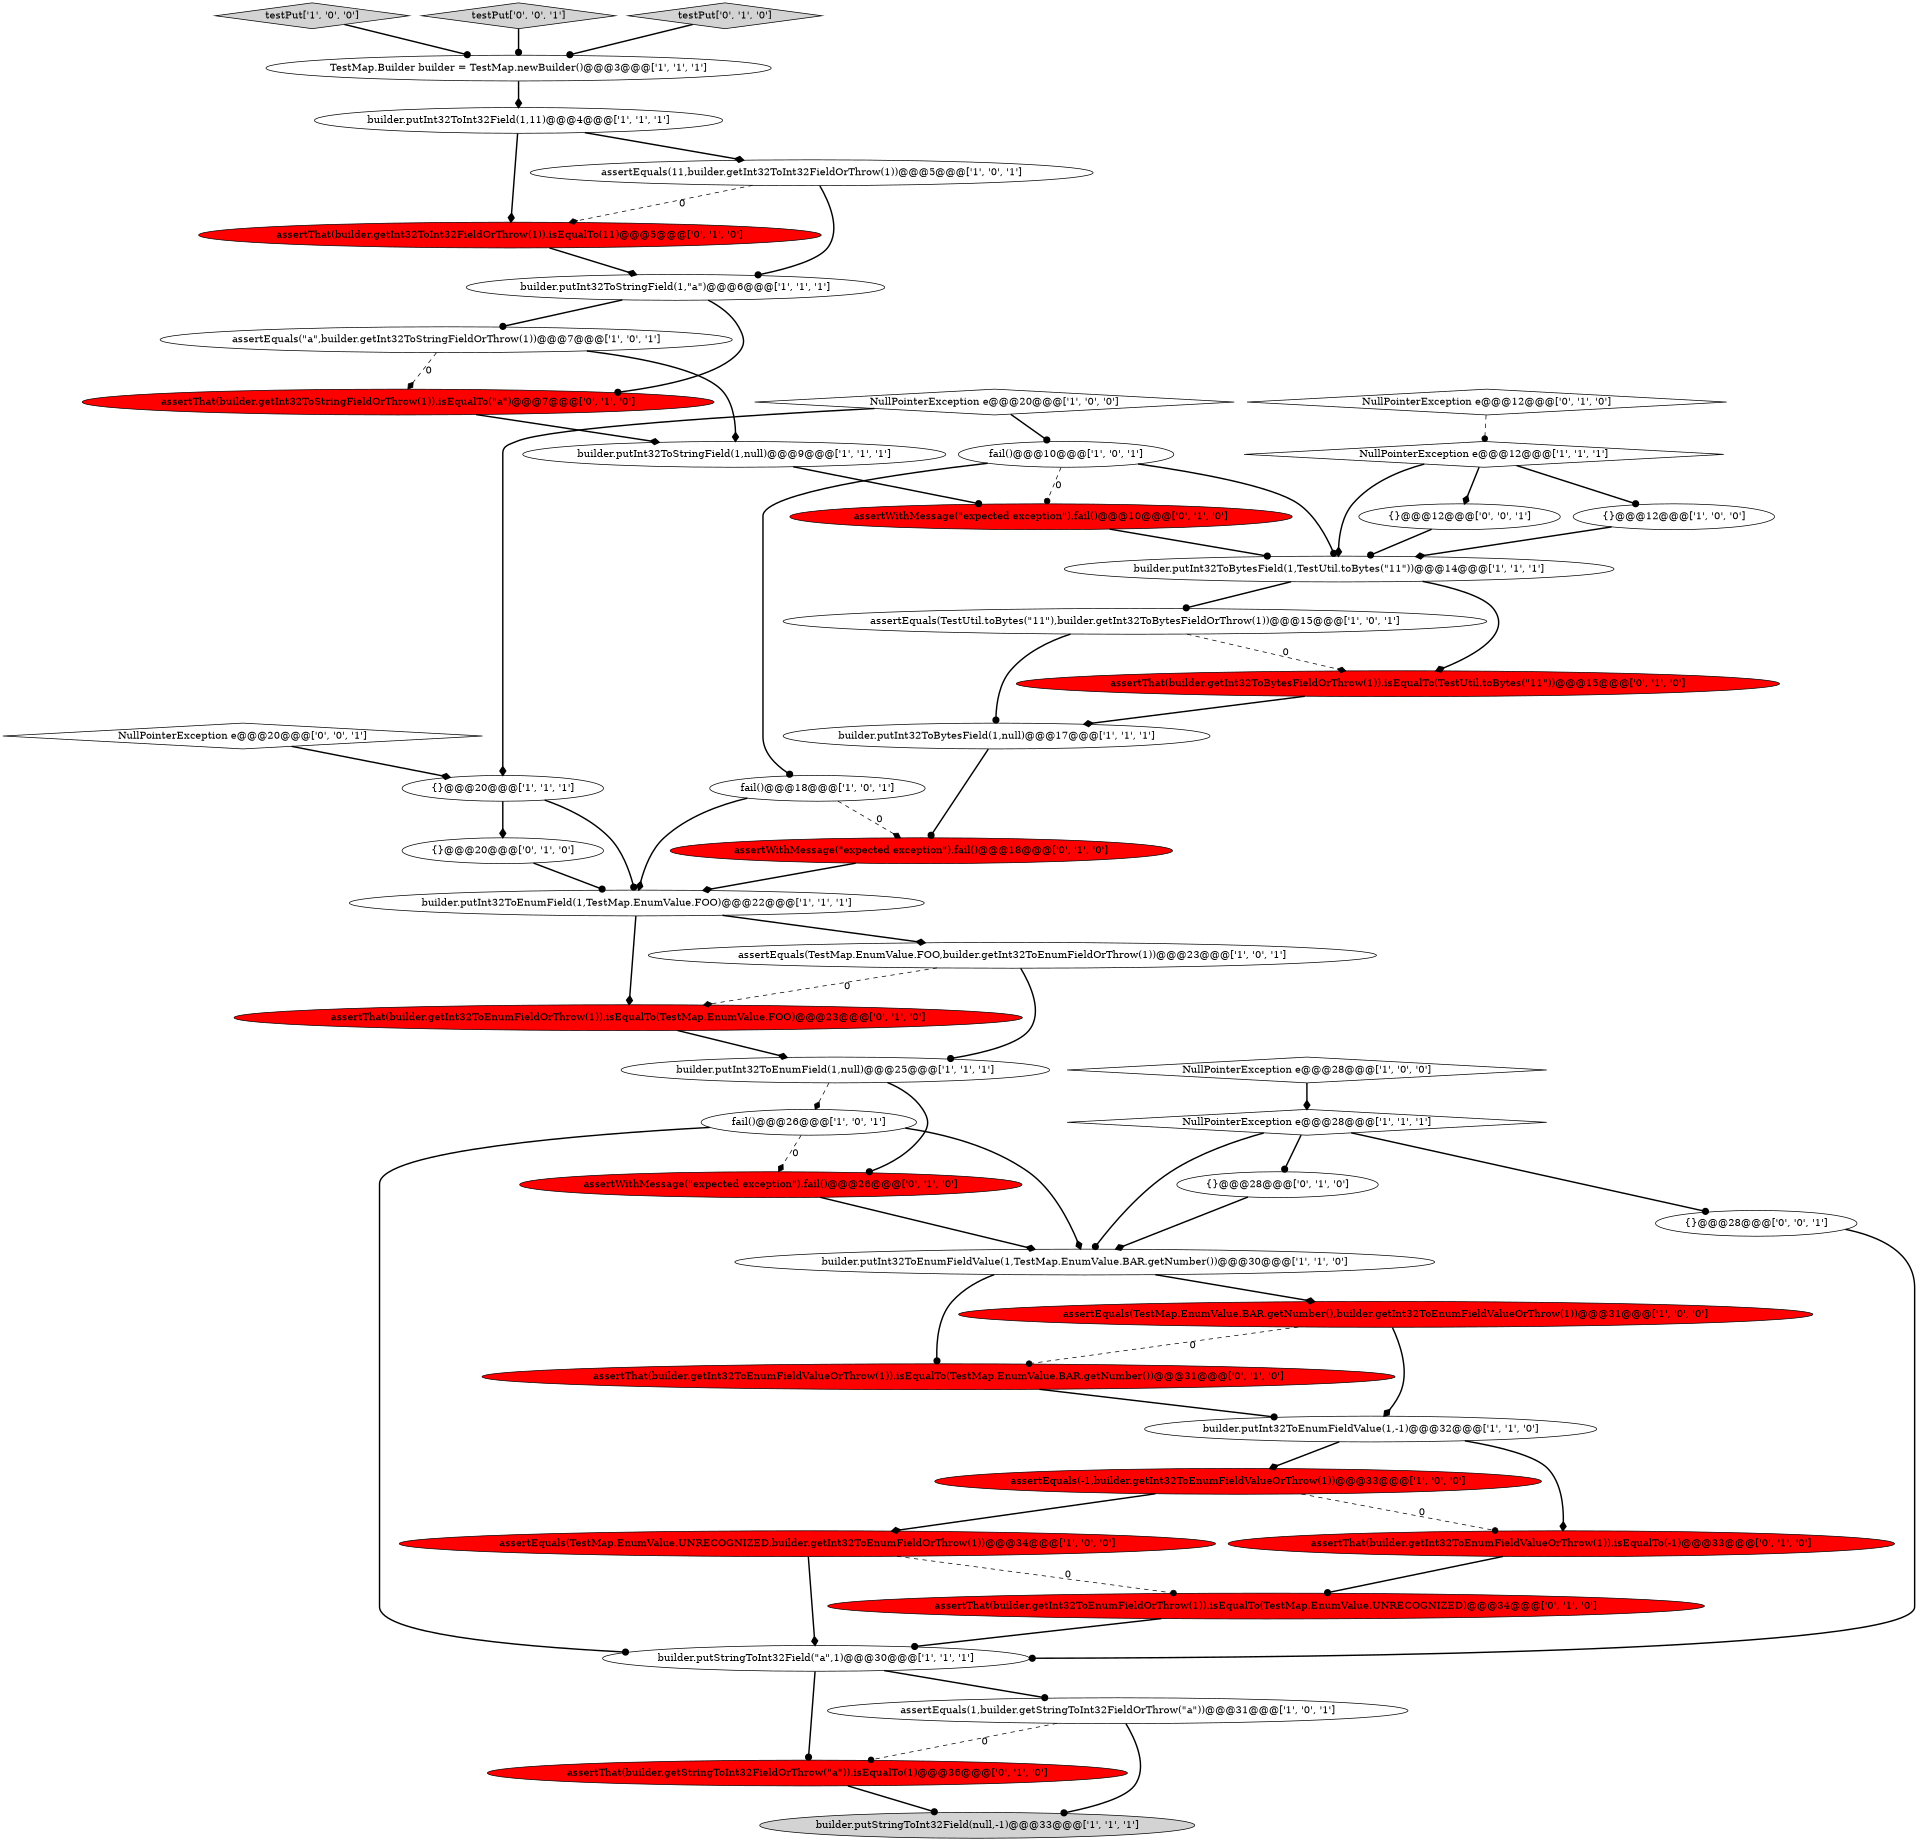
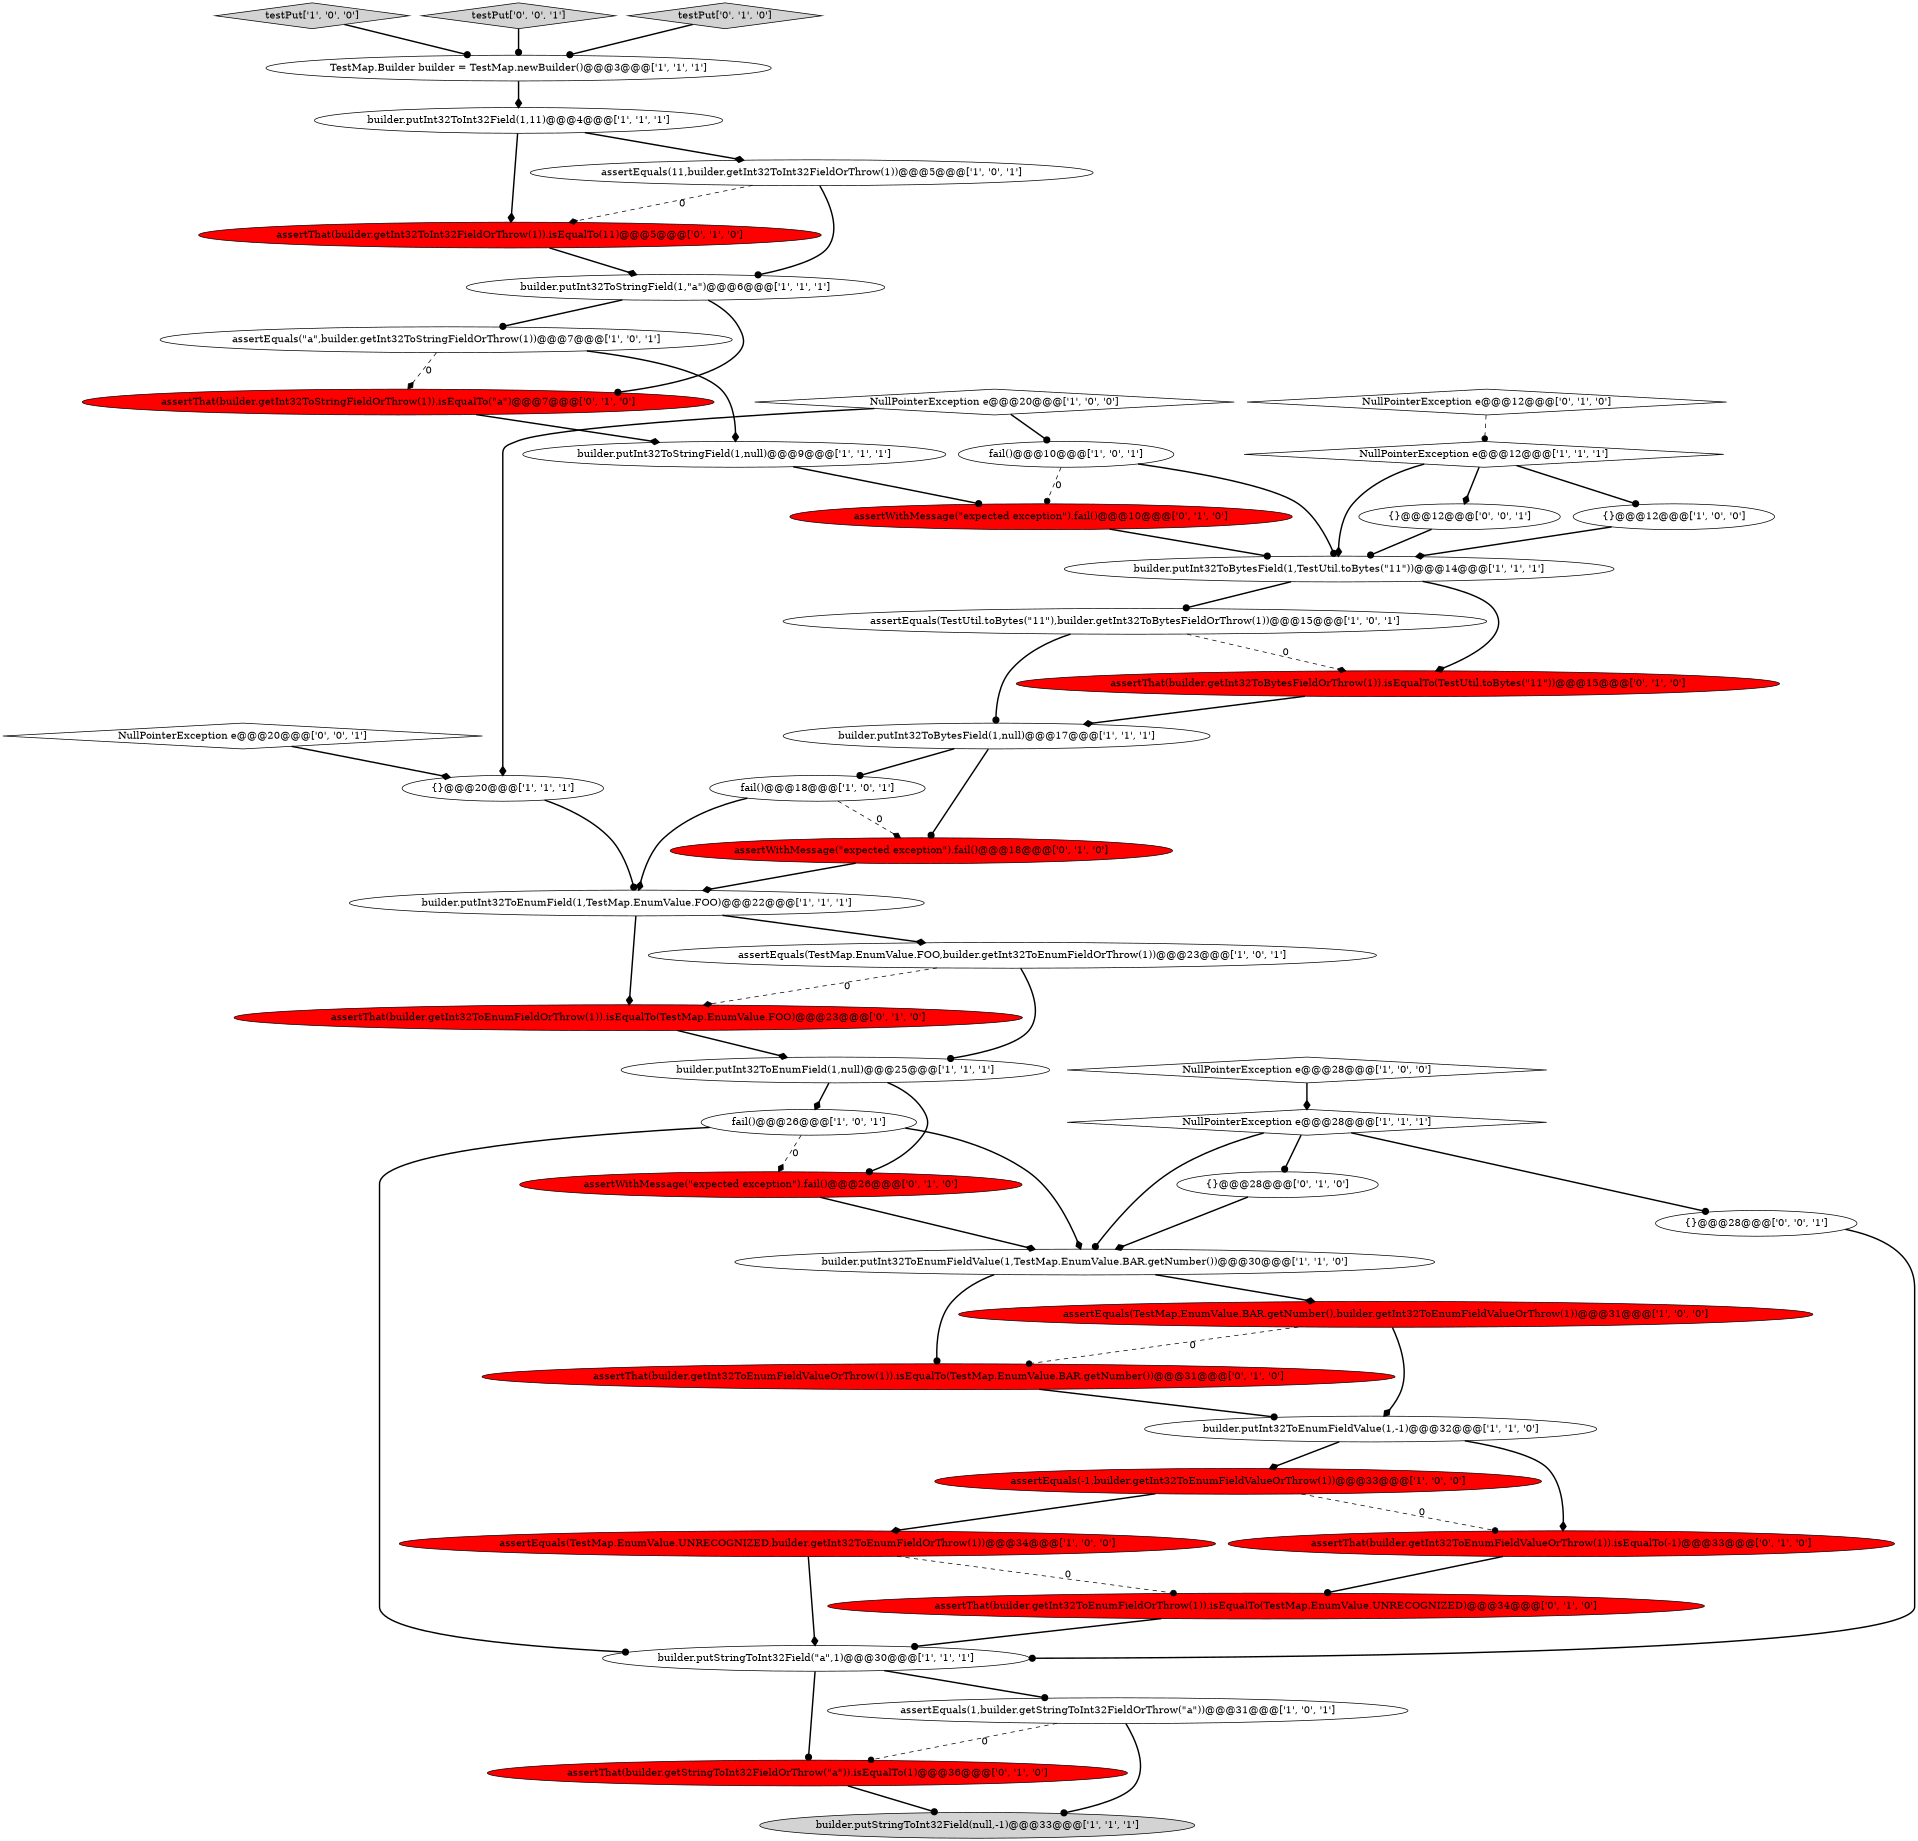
(763, 532) -> (909, 762)
(503, 851) -> none
(824, 1092) -> (824, 1092)
